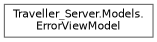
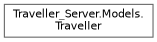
(79, 21) -> (79, 21)
